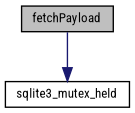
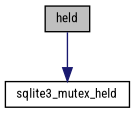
(67, 19) -> (67, 19)
